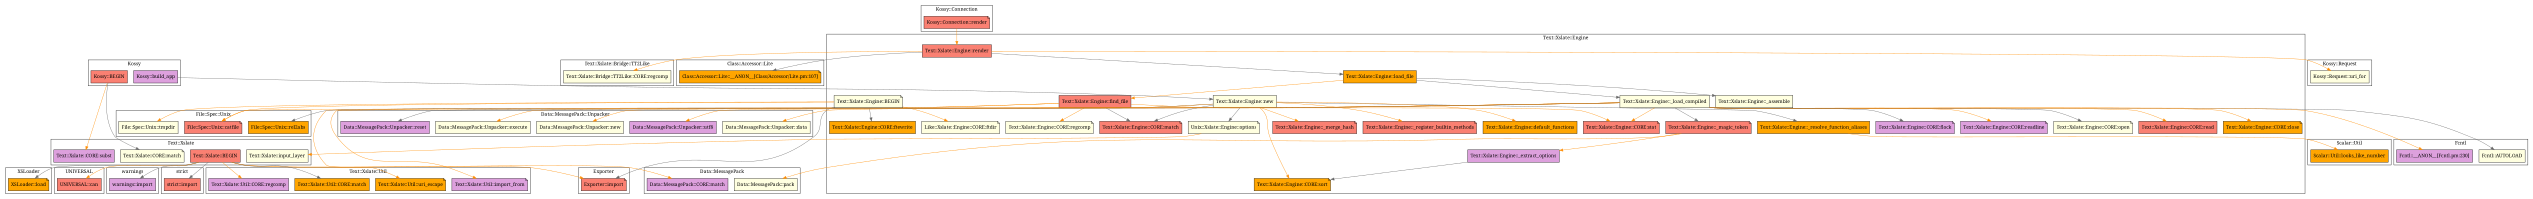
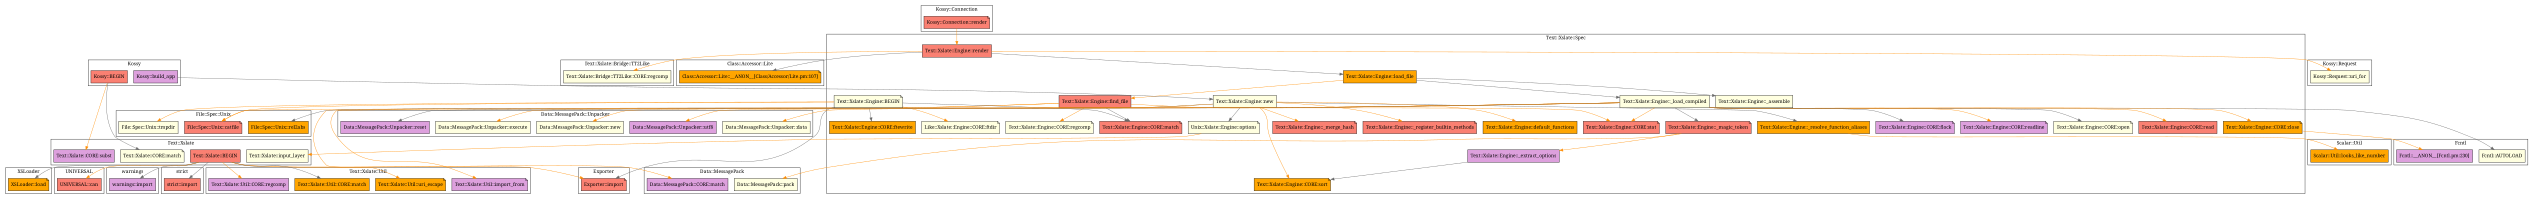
(1566, 38) -> (1566, 38)
(2068, 108) -> (2361, 136)
(1185, 111) -> (1015, 107)
